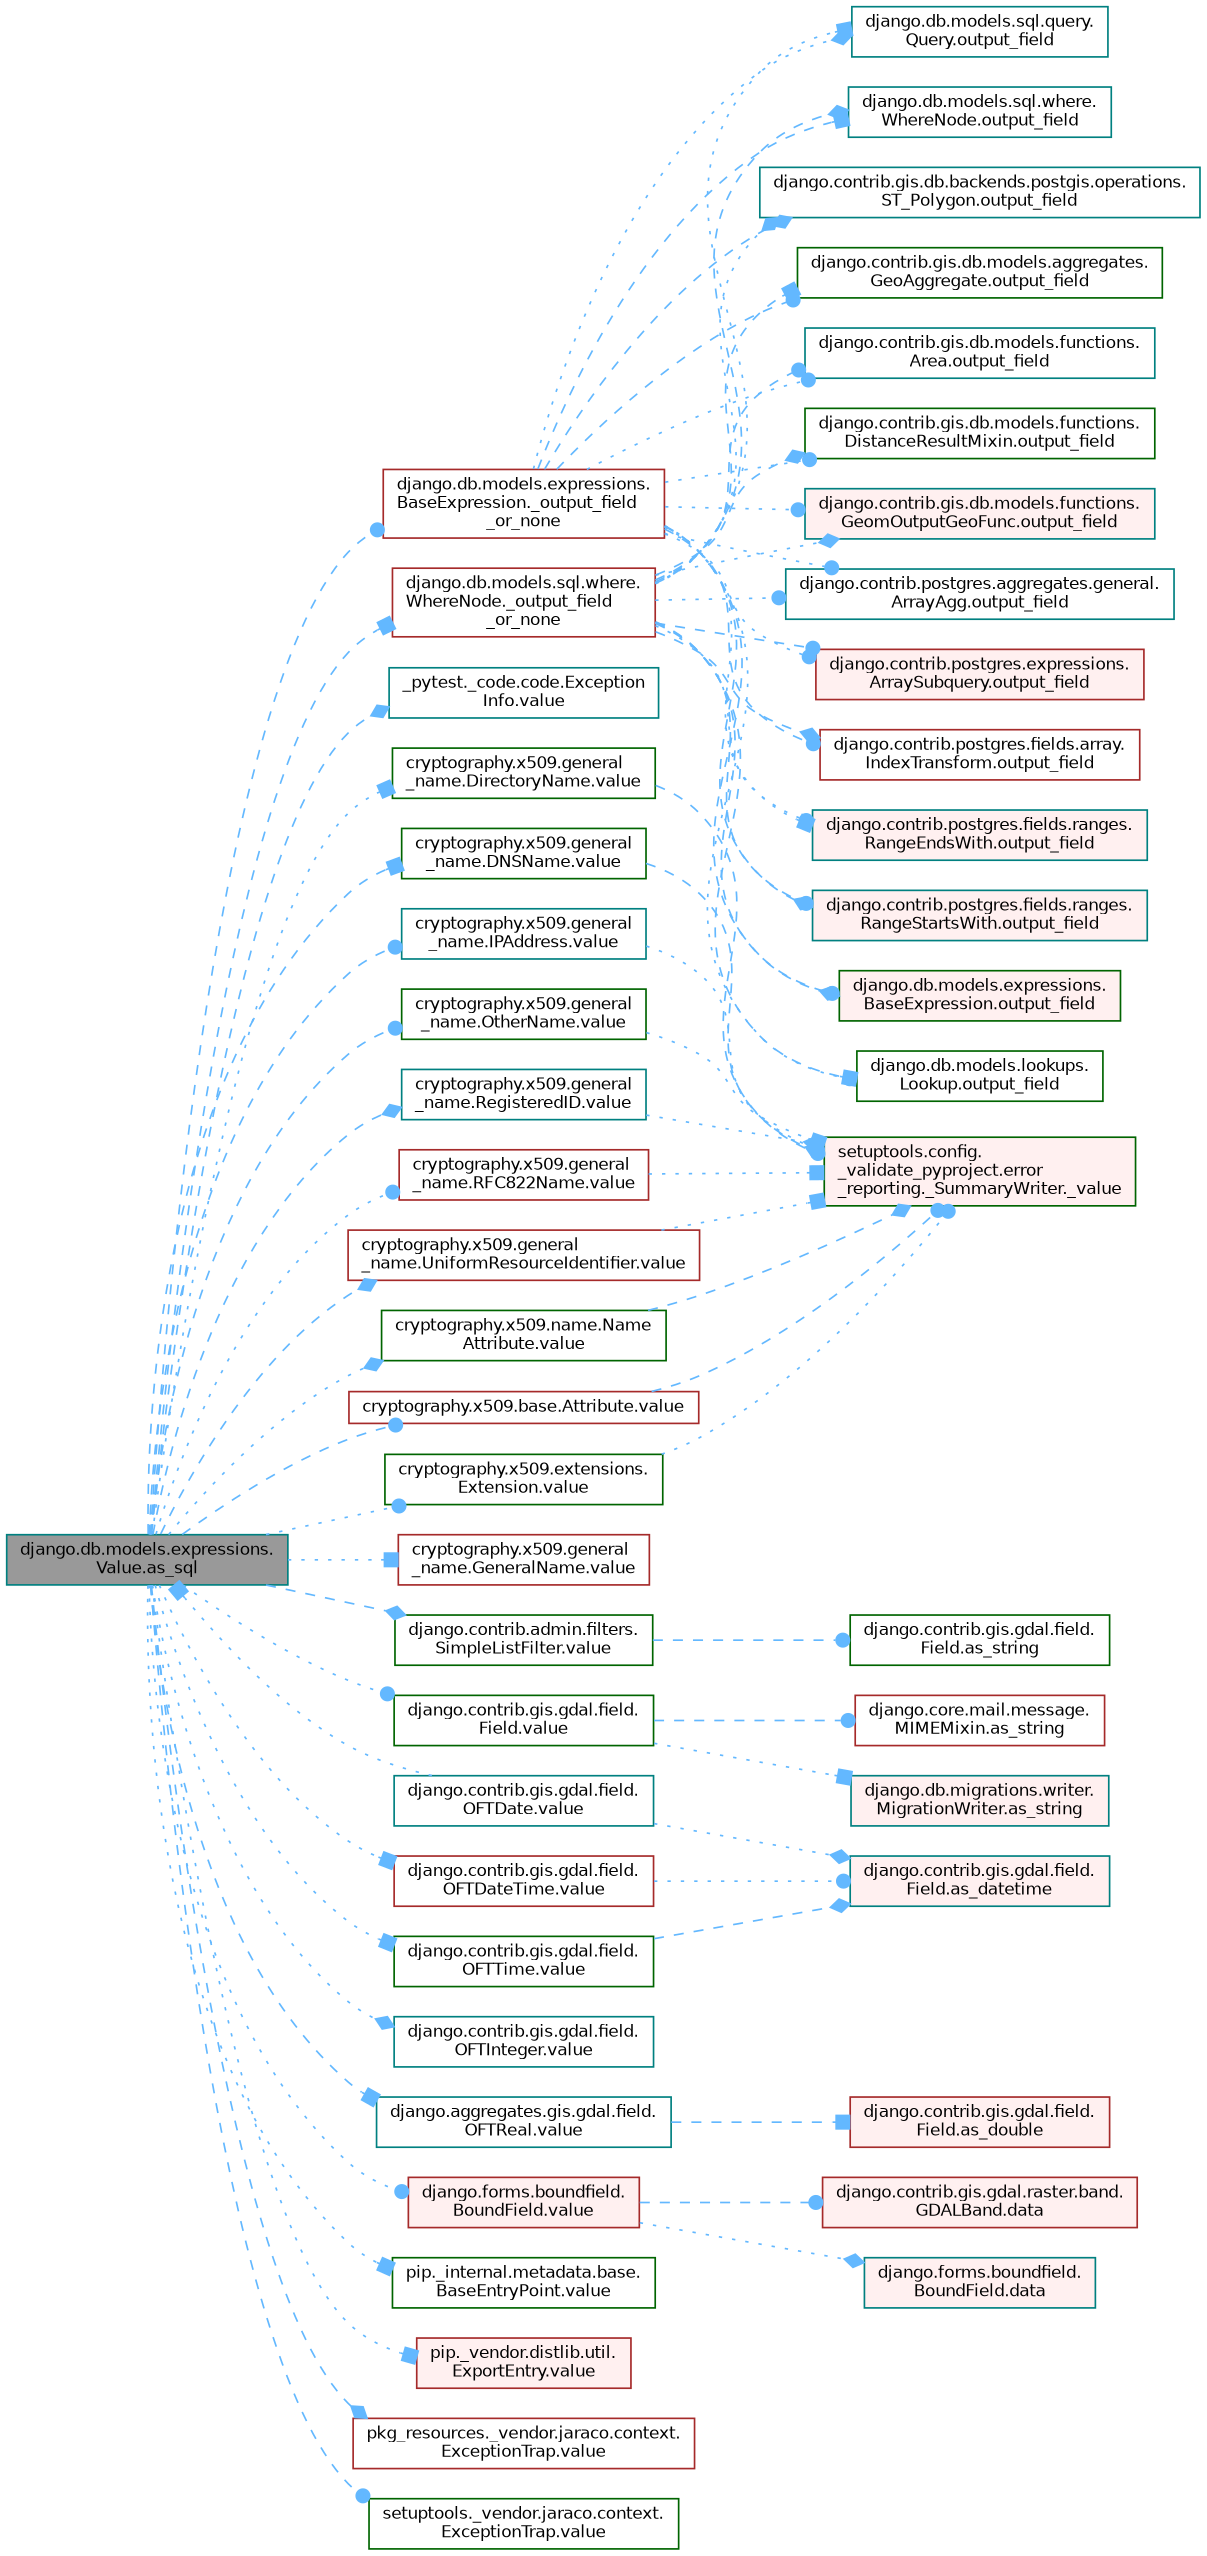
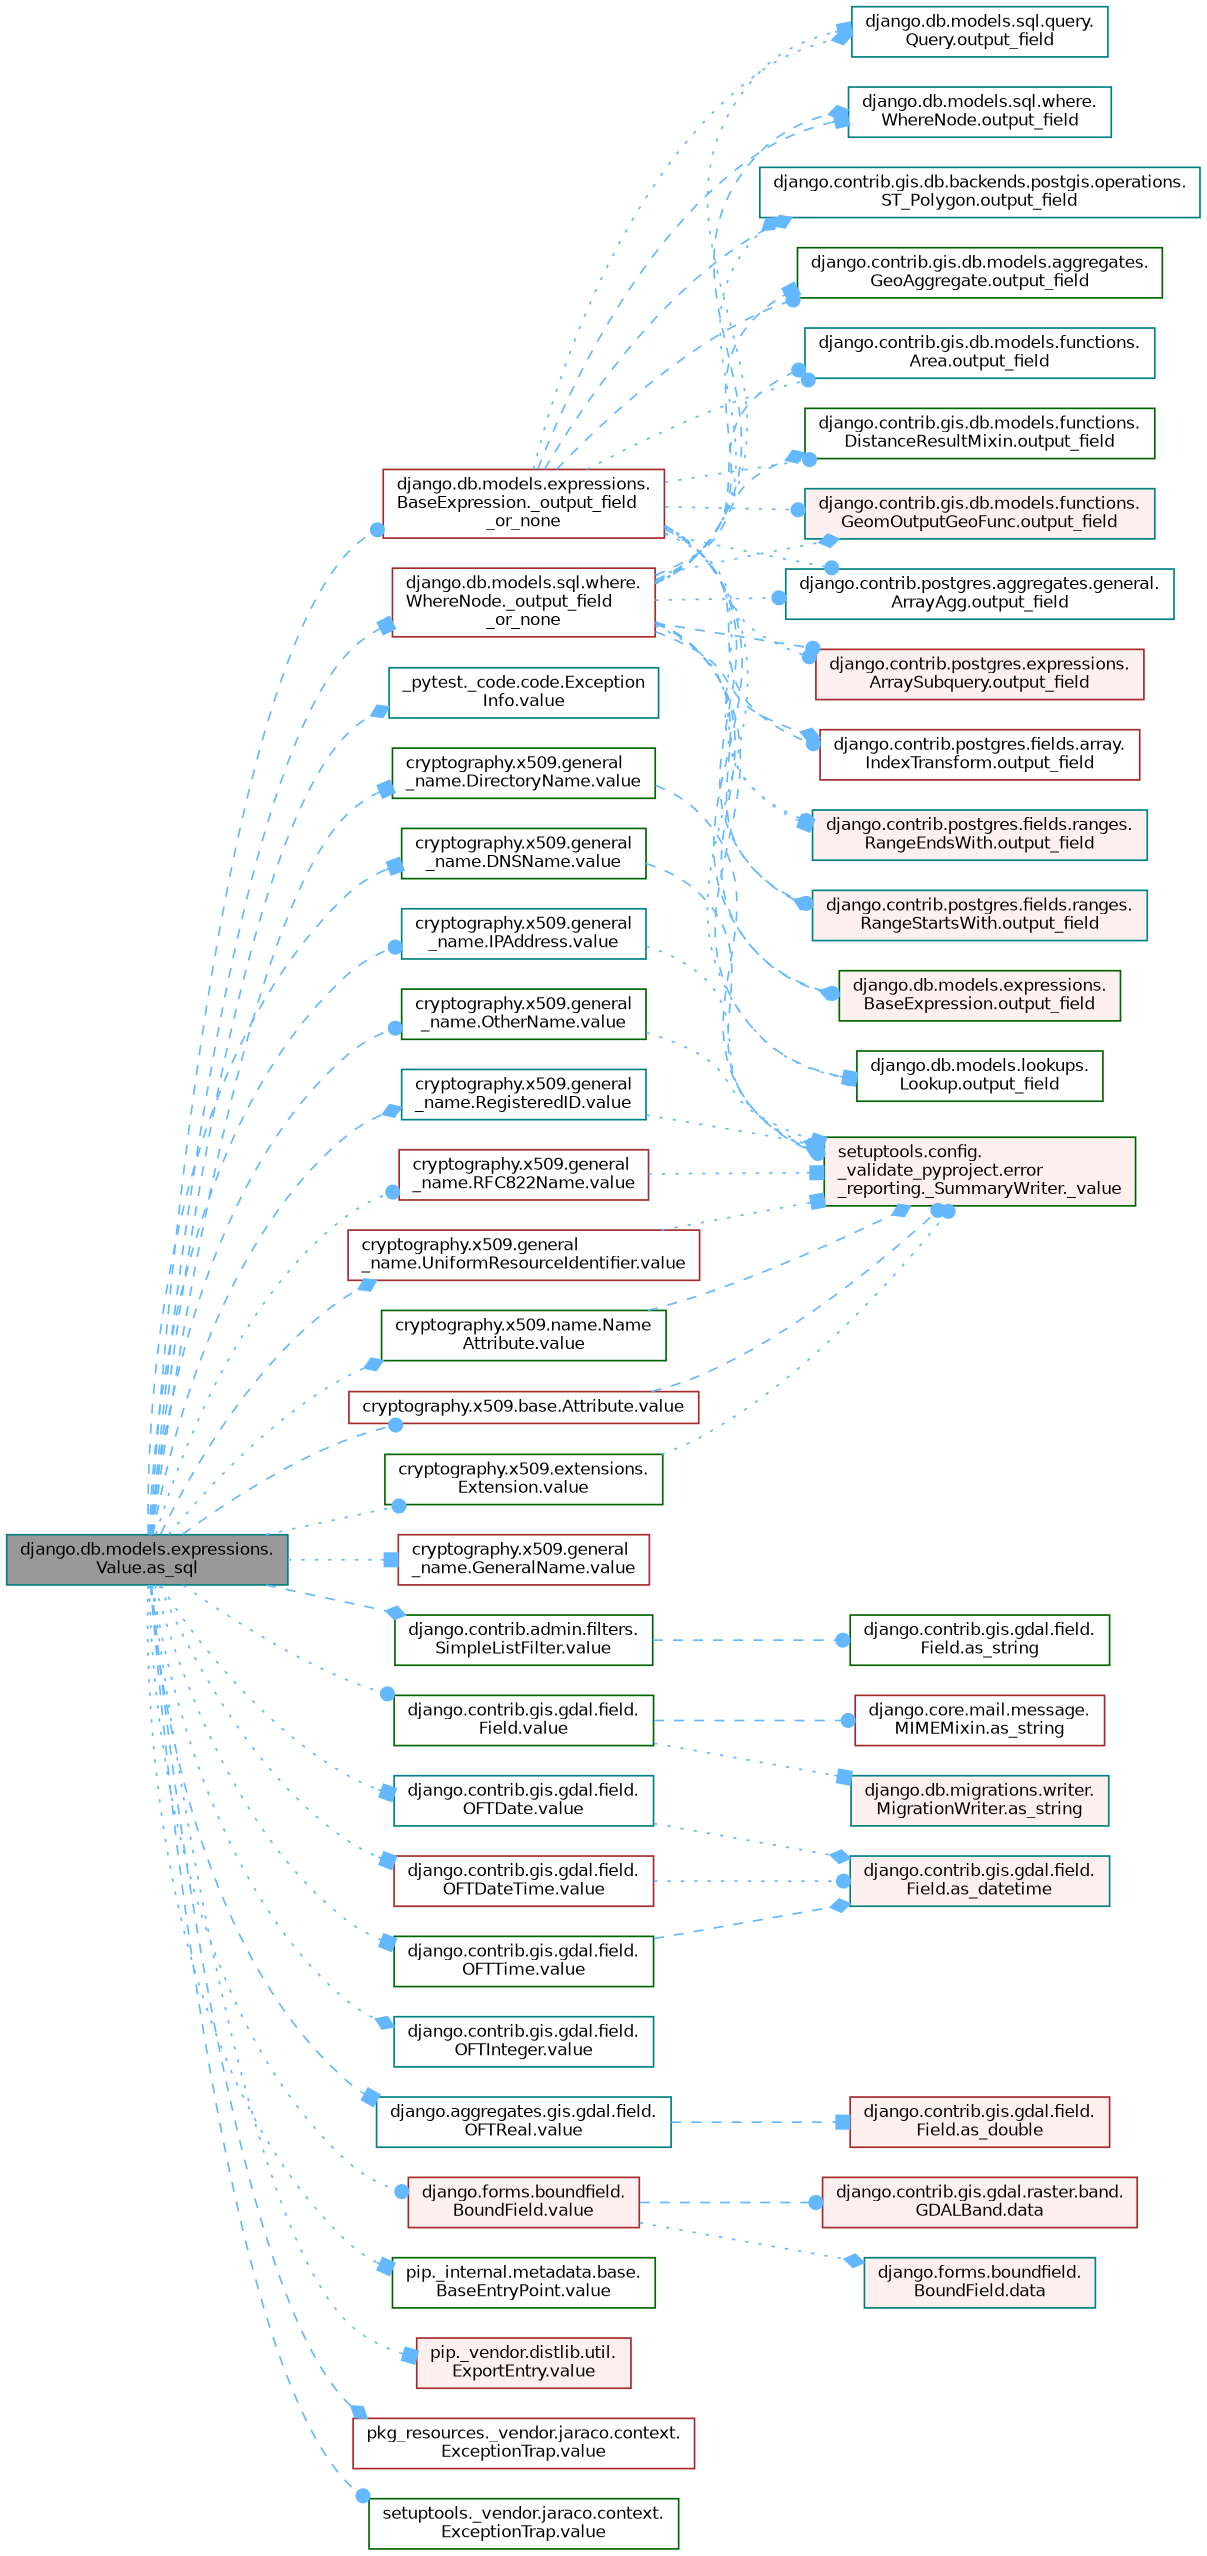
(225, 1127) -> (225, 1127)
(294, 1708) -> (255, 1703)
